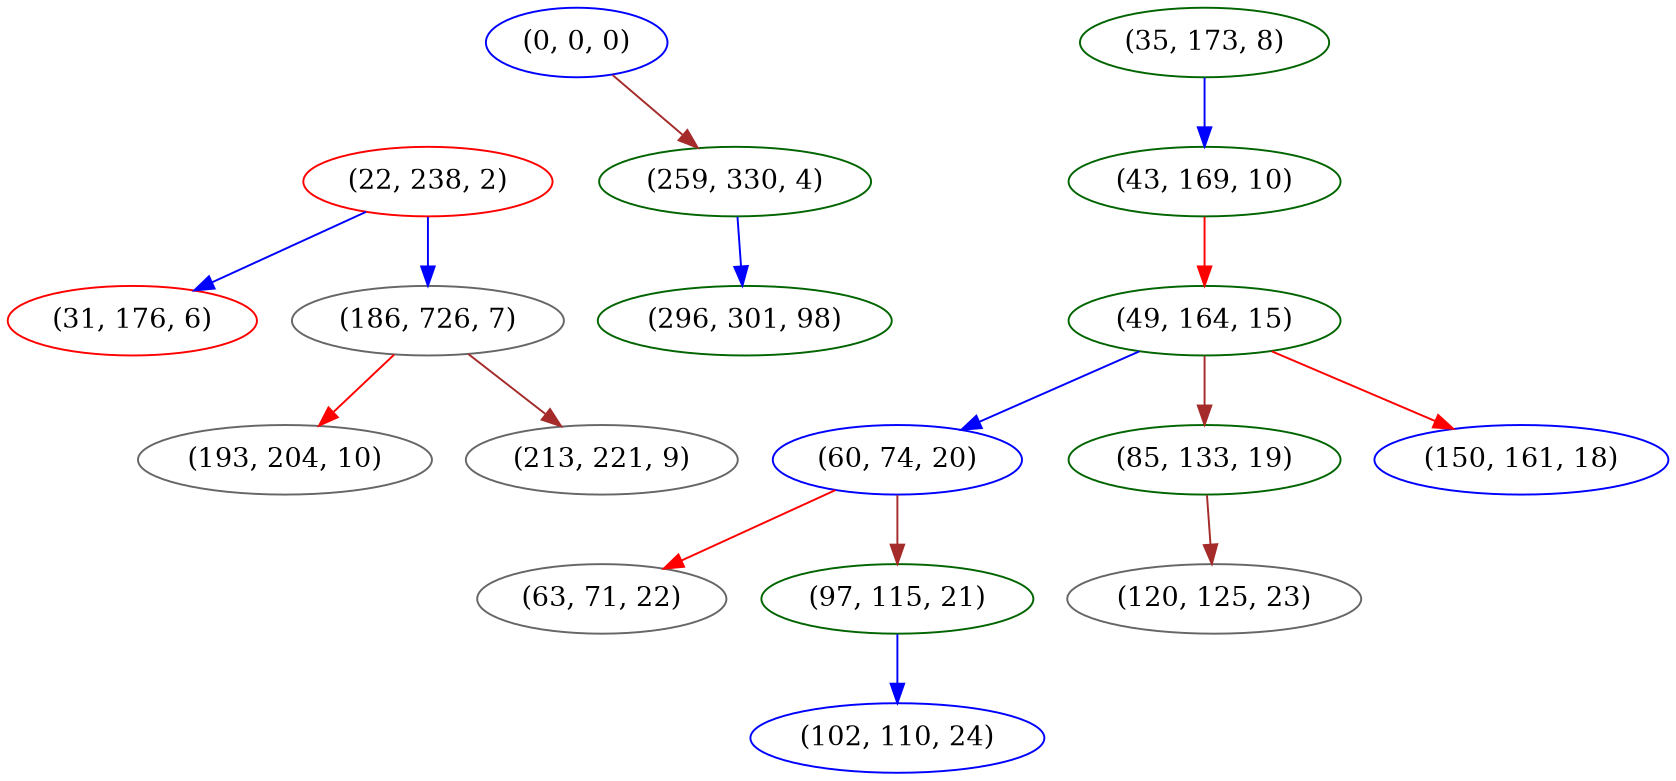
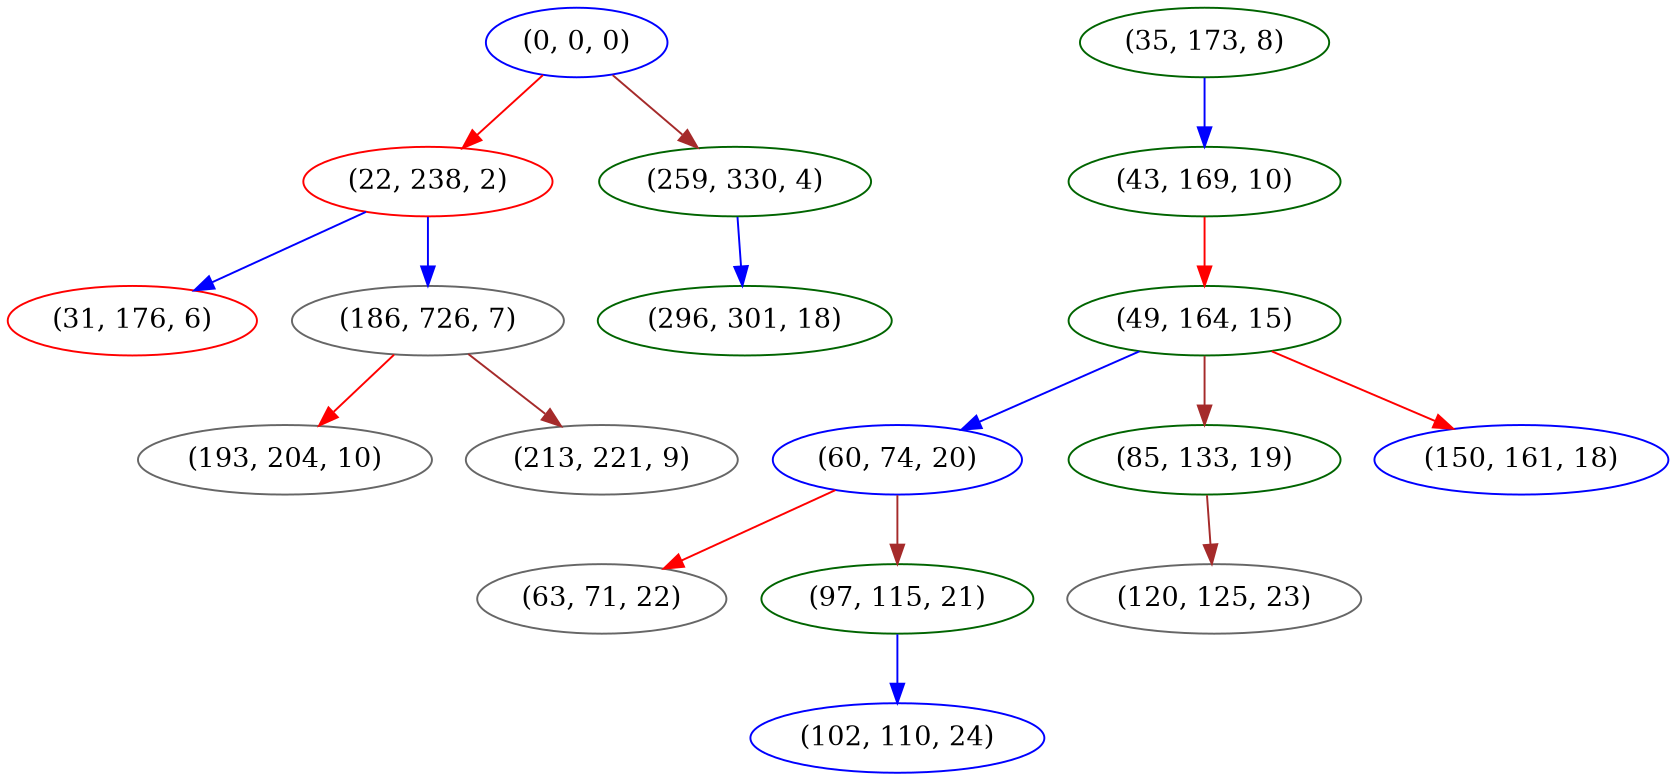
none -> (510, 105)
(745, 321) -> (745, 321)
